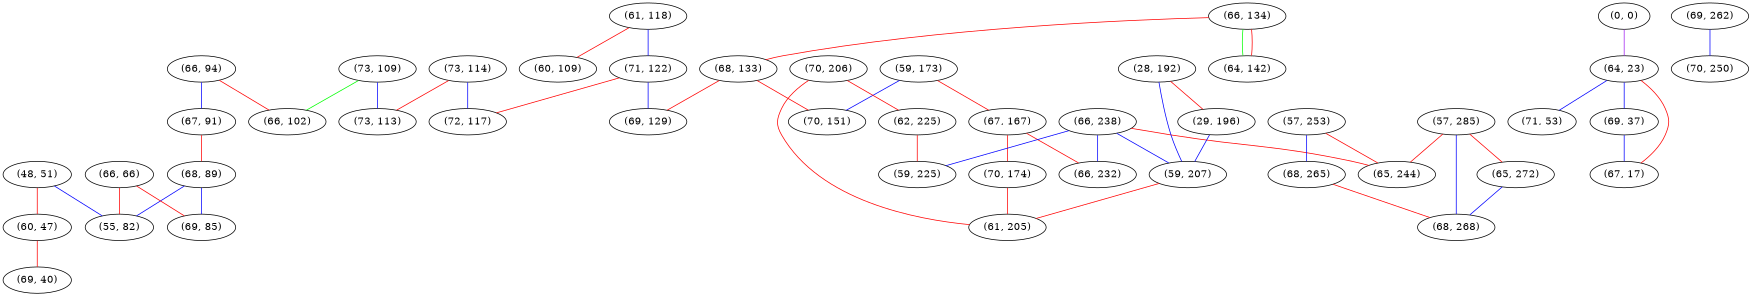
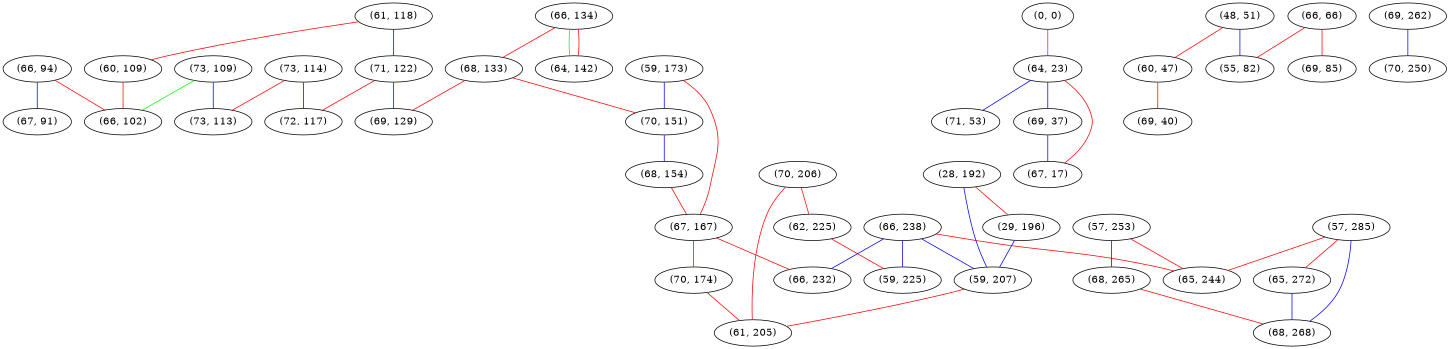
none -> (123, 95)
(202, 175) -> none
none -> (664, 175)
